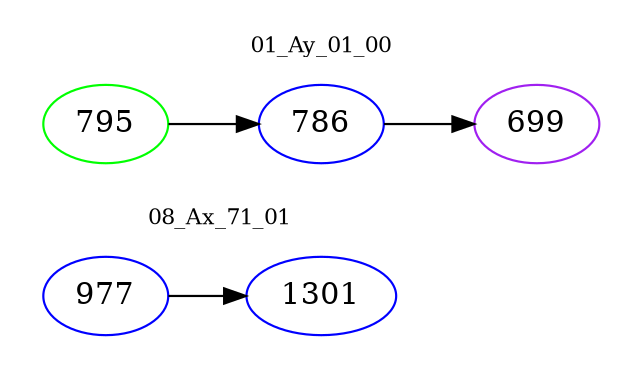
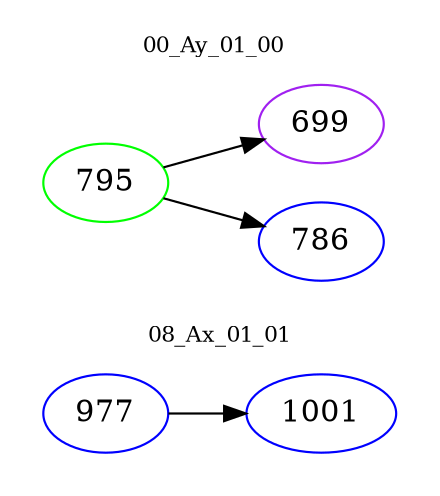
(321, 47) -> (214, 47)
(418, 124) -> (203, 156)
(220, 219) -> (220, 336)
(321, 296) -> (321, 414)
